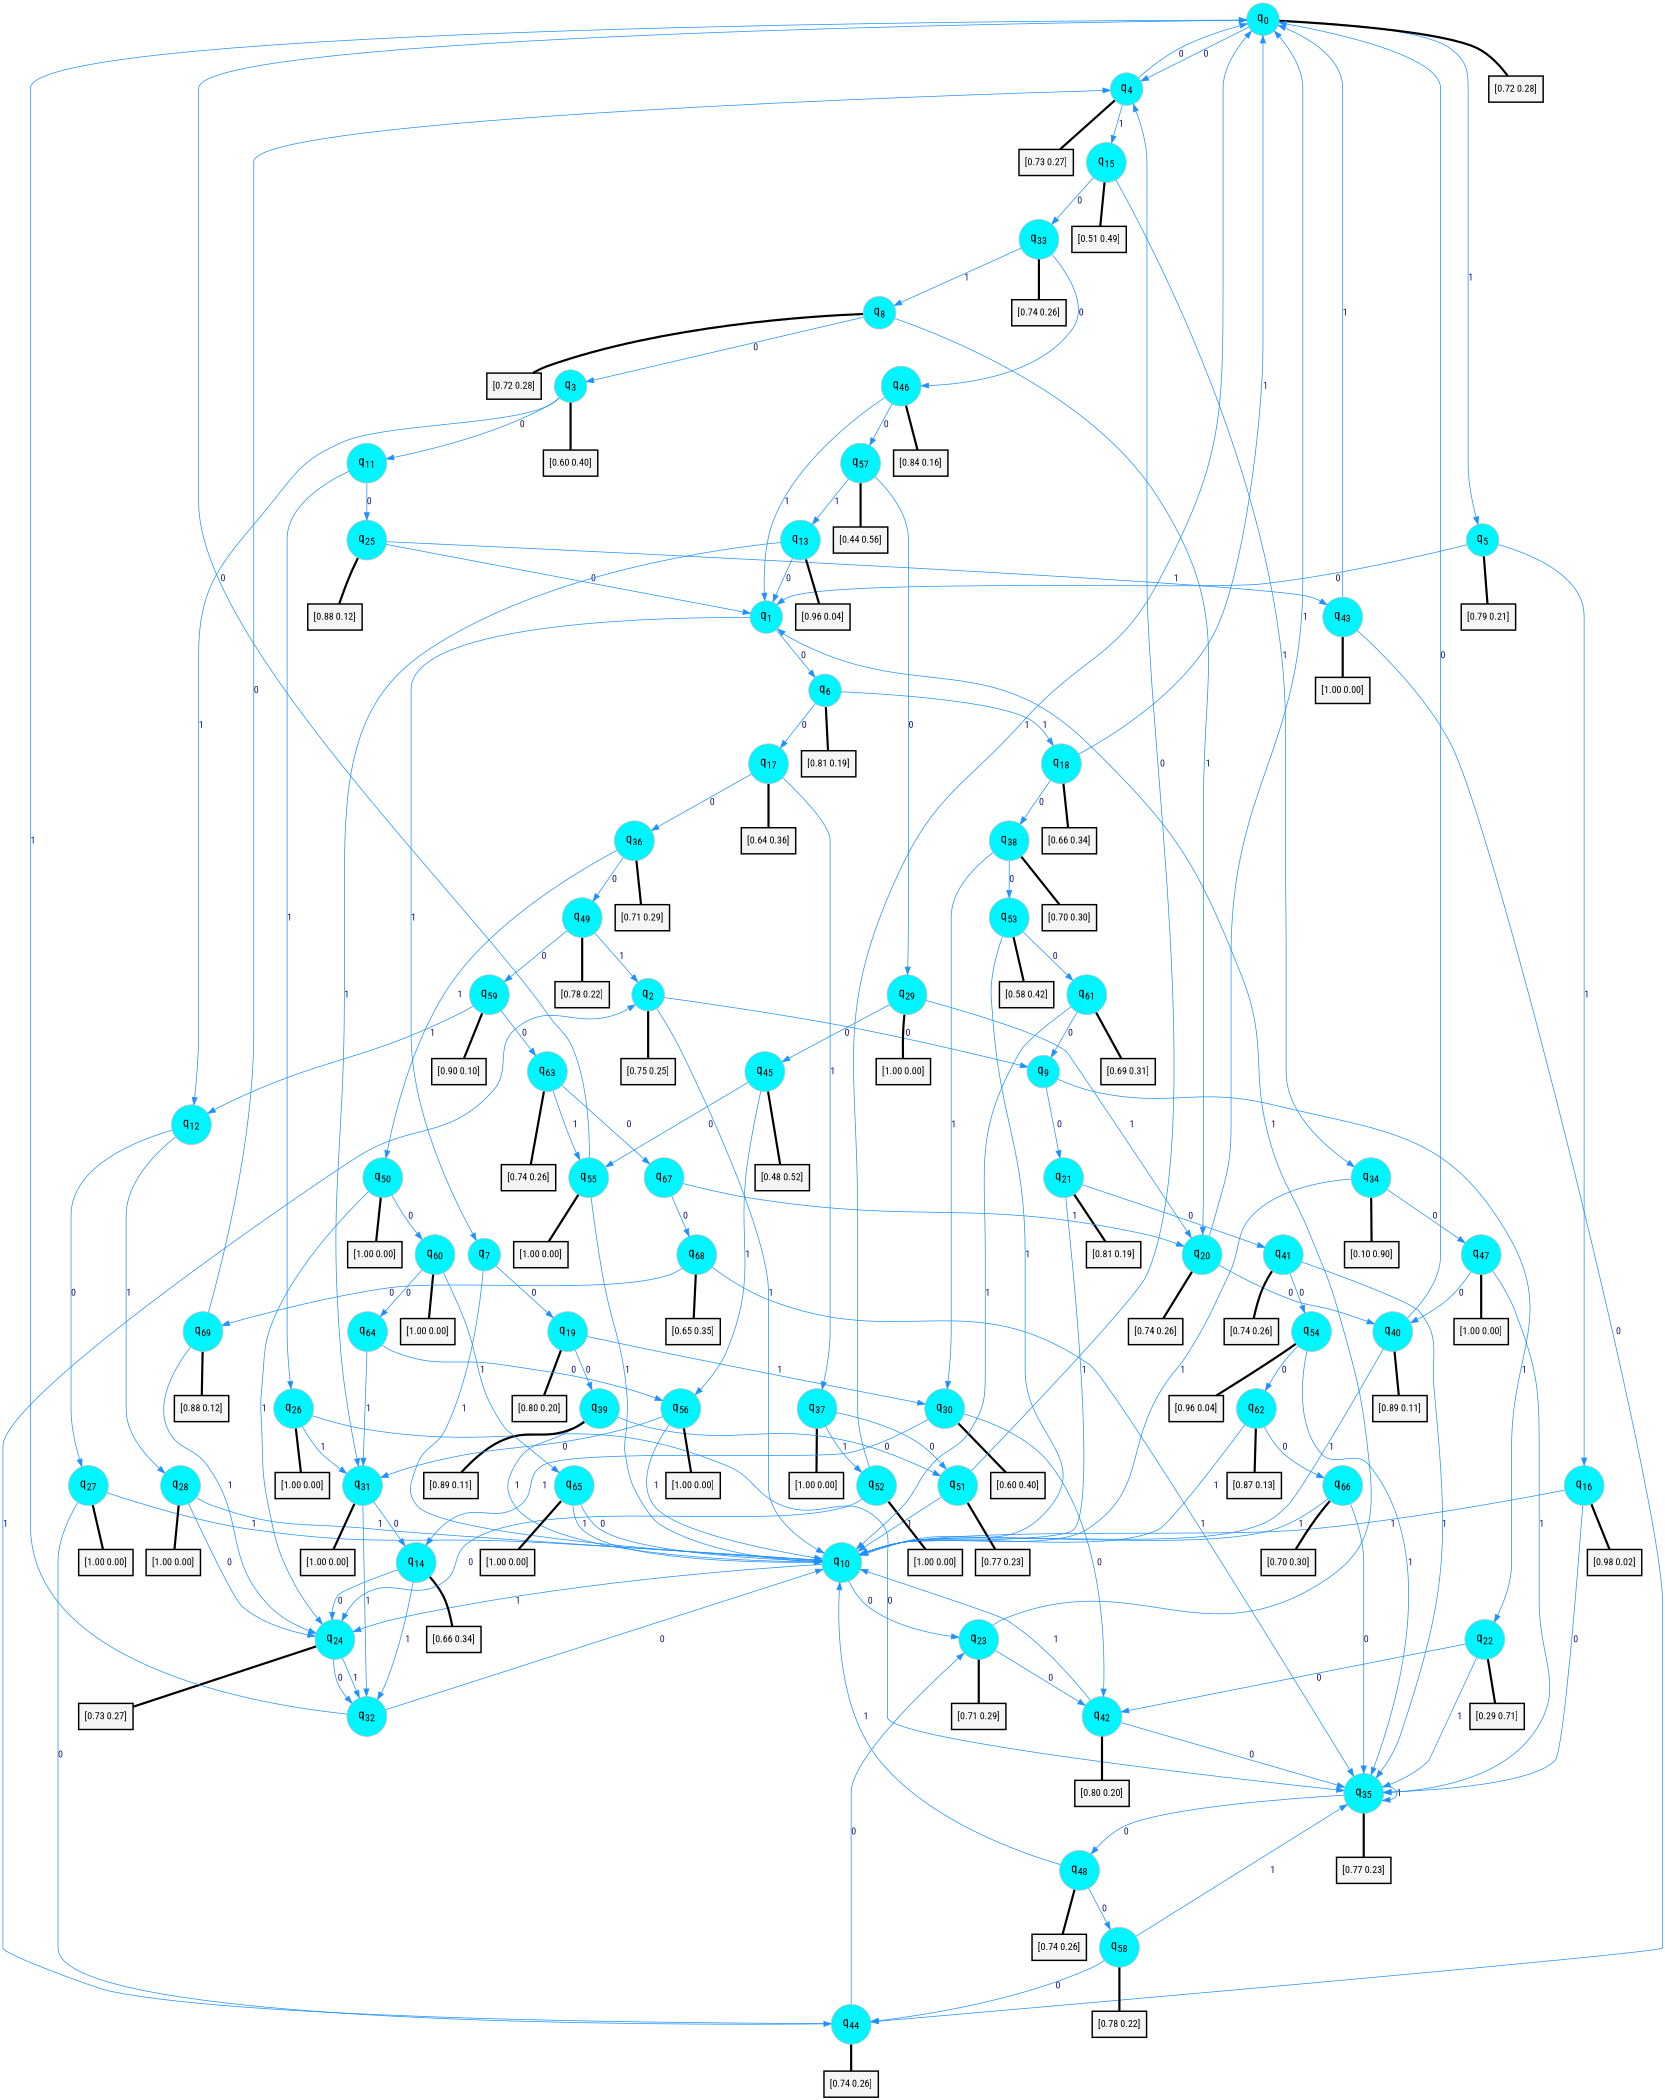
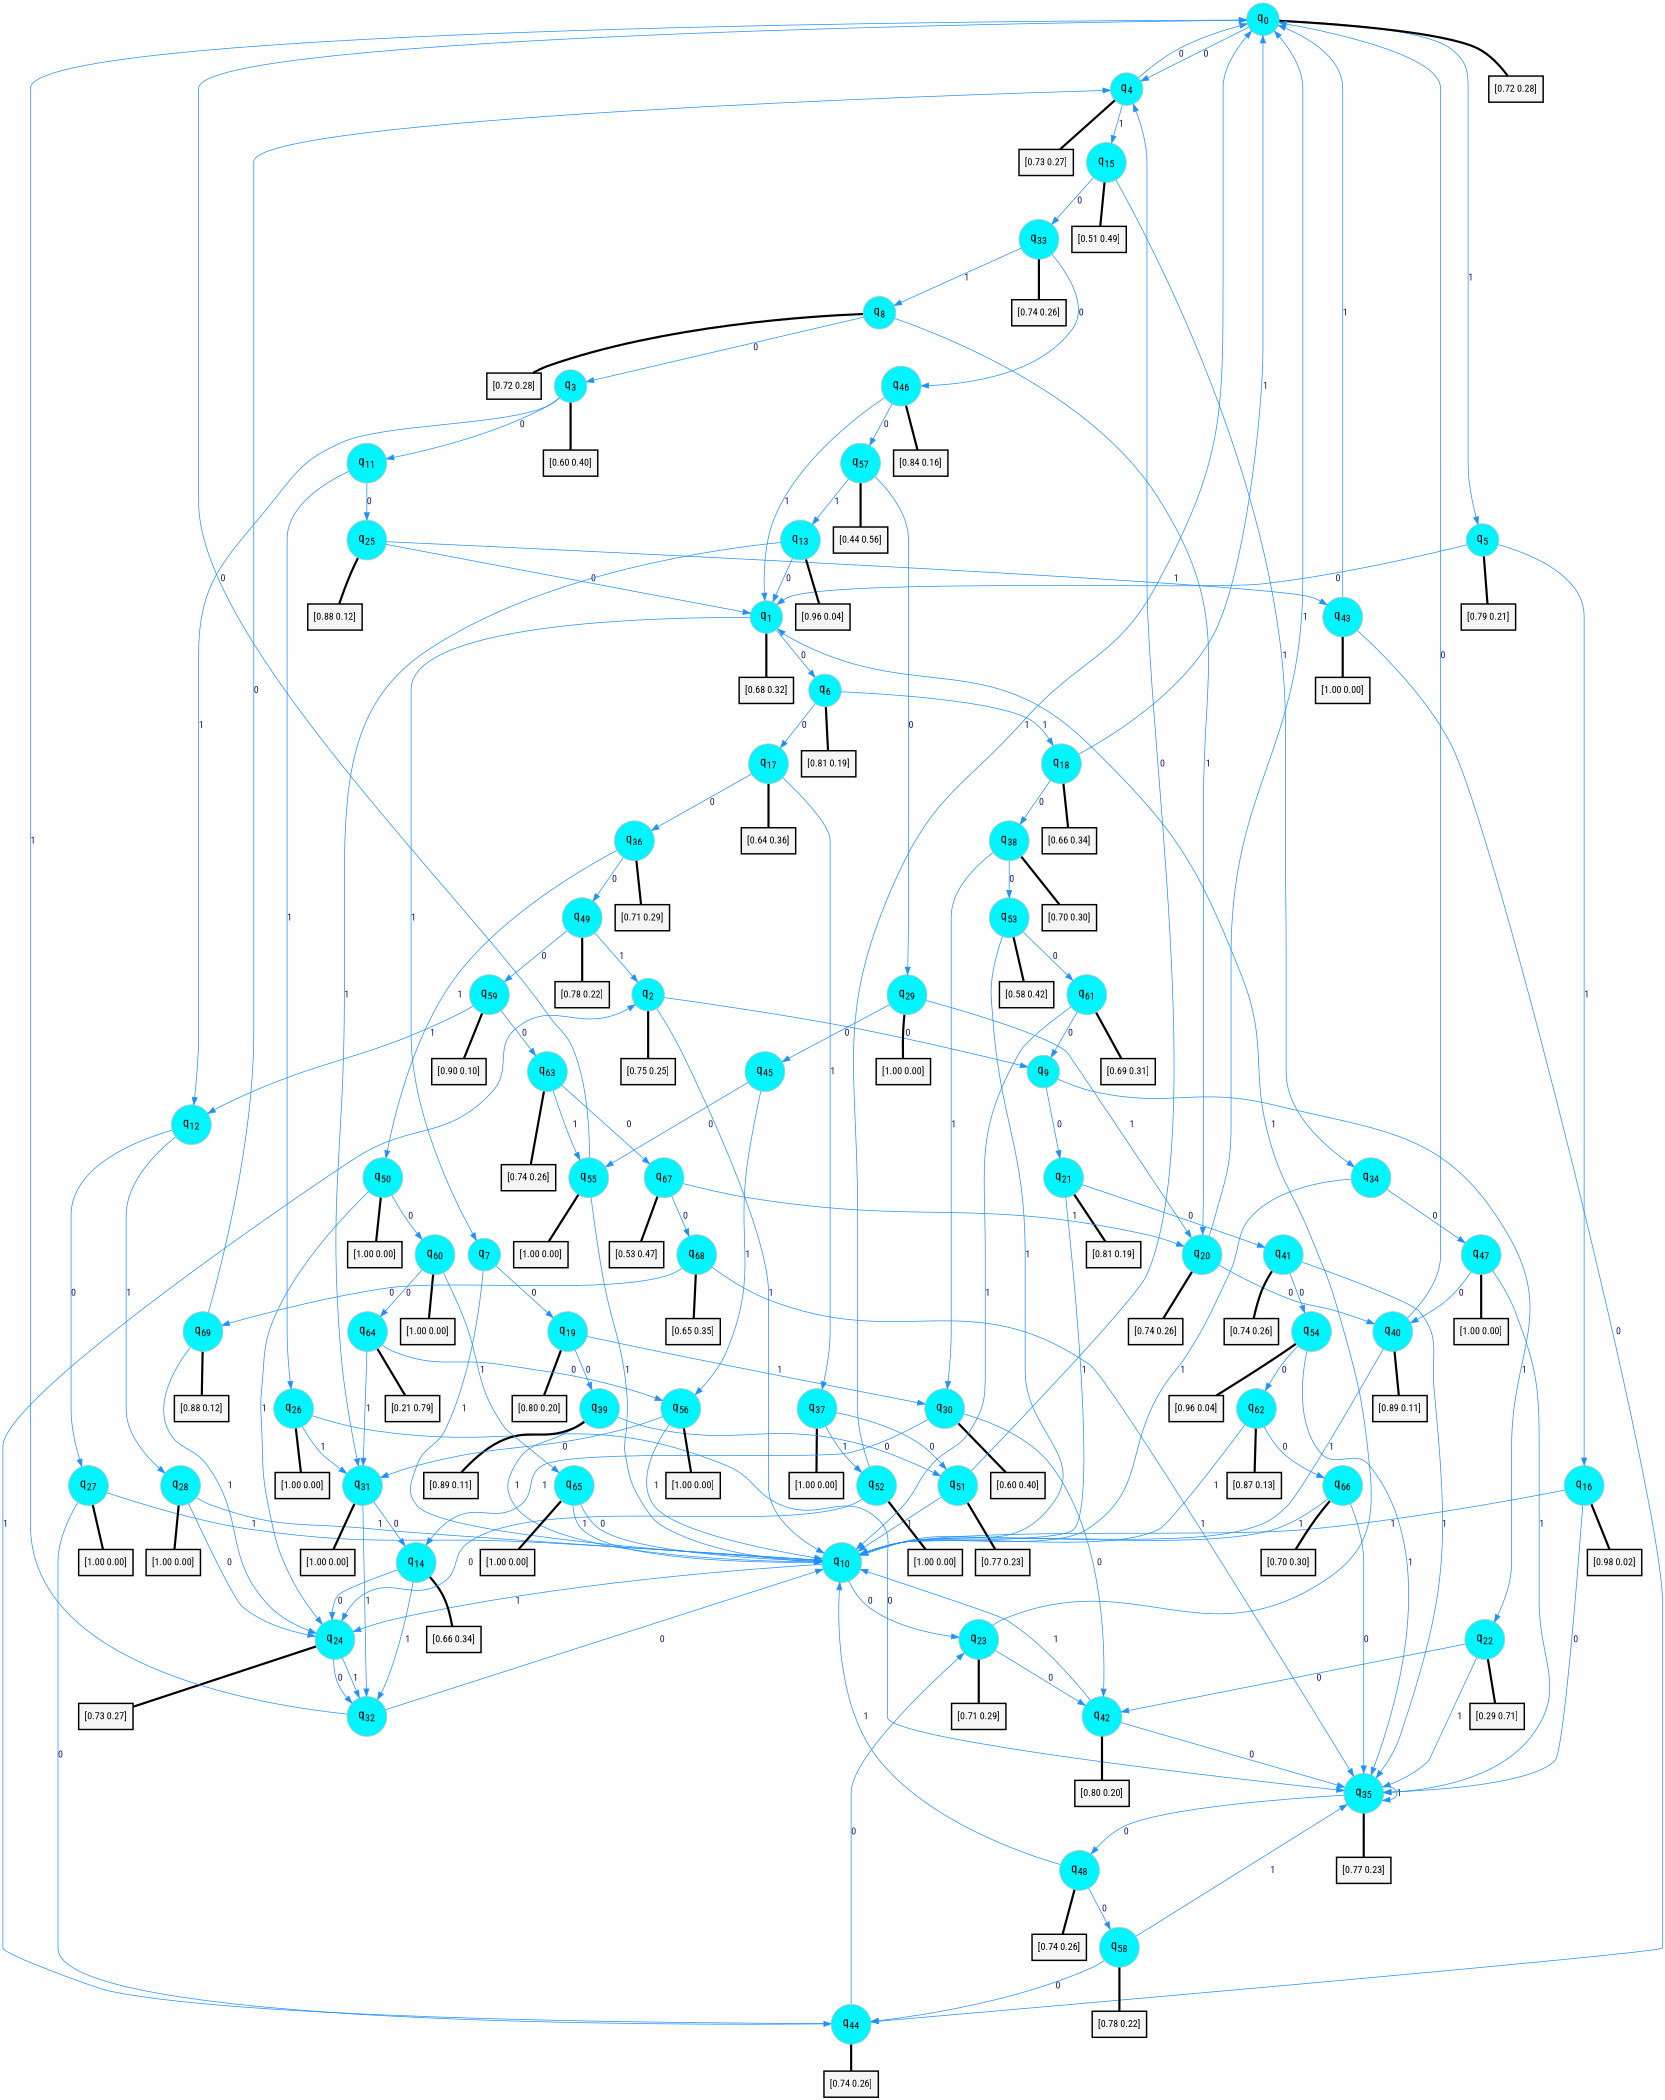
none -> (766, 690)
(782, 1178) -> none
none -> (637, 1255)
(1372, 1255) -> none
none -> (413, 1409)
